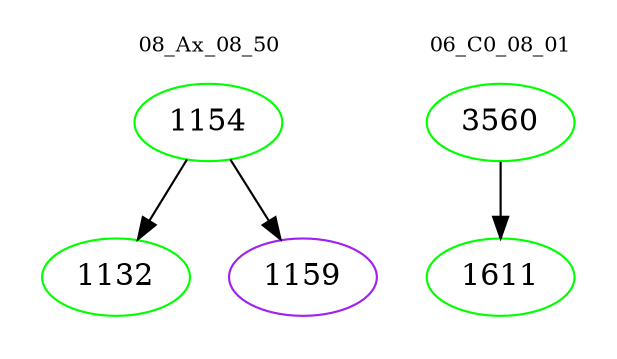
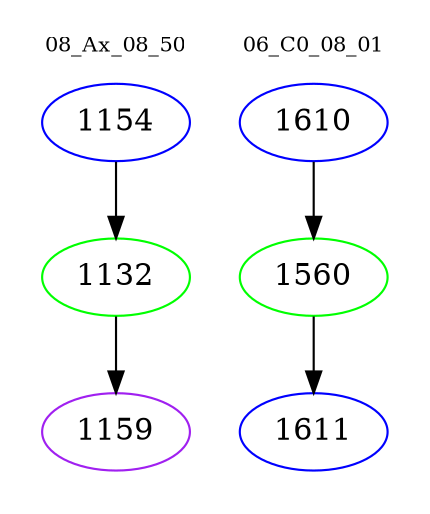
(208, 122) -> (116, 122)
none -> (314, 122)
(501, 122) -> (314, 277)
(250, 190) -> (116, 344)
(501, 277) -> (314, 432)
